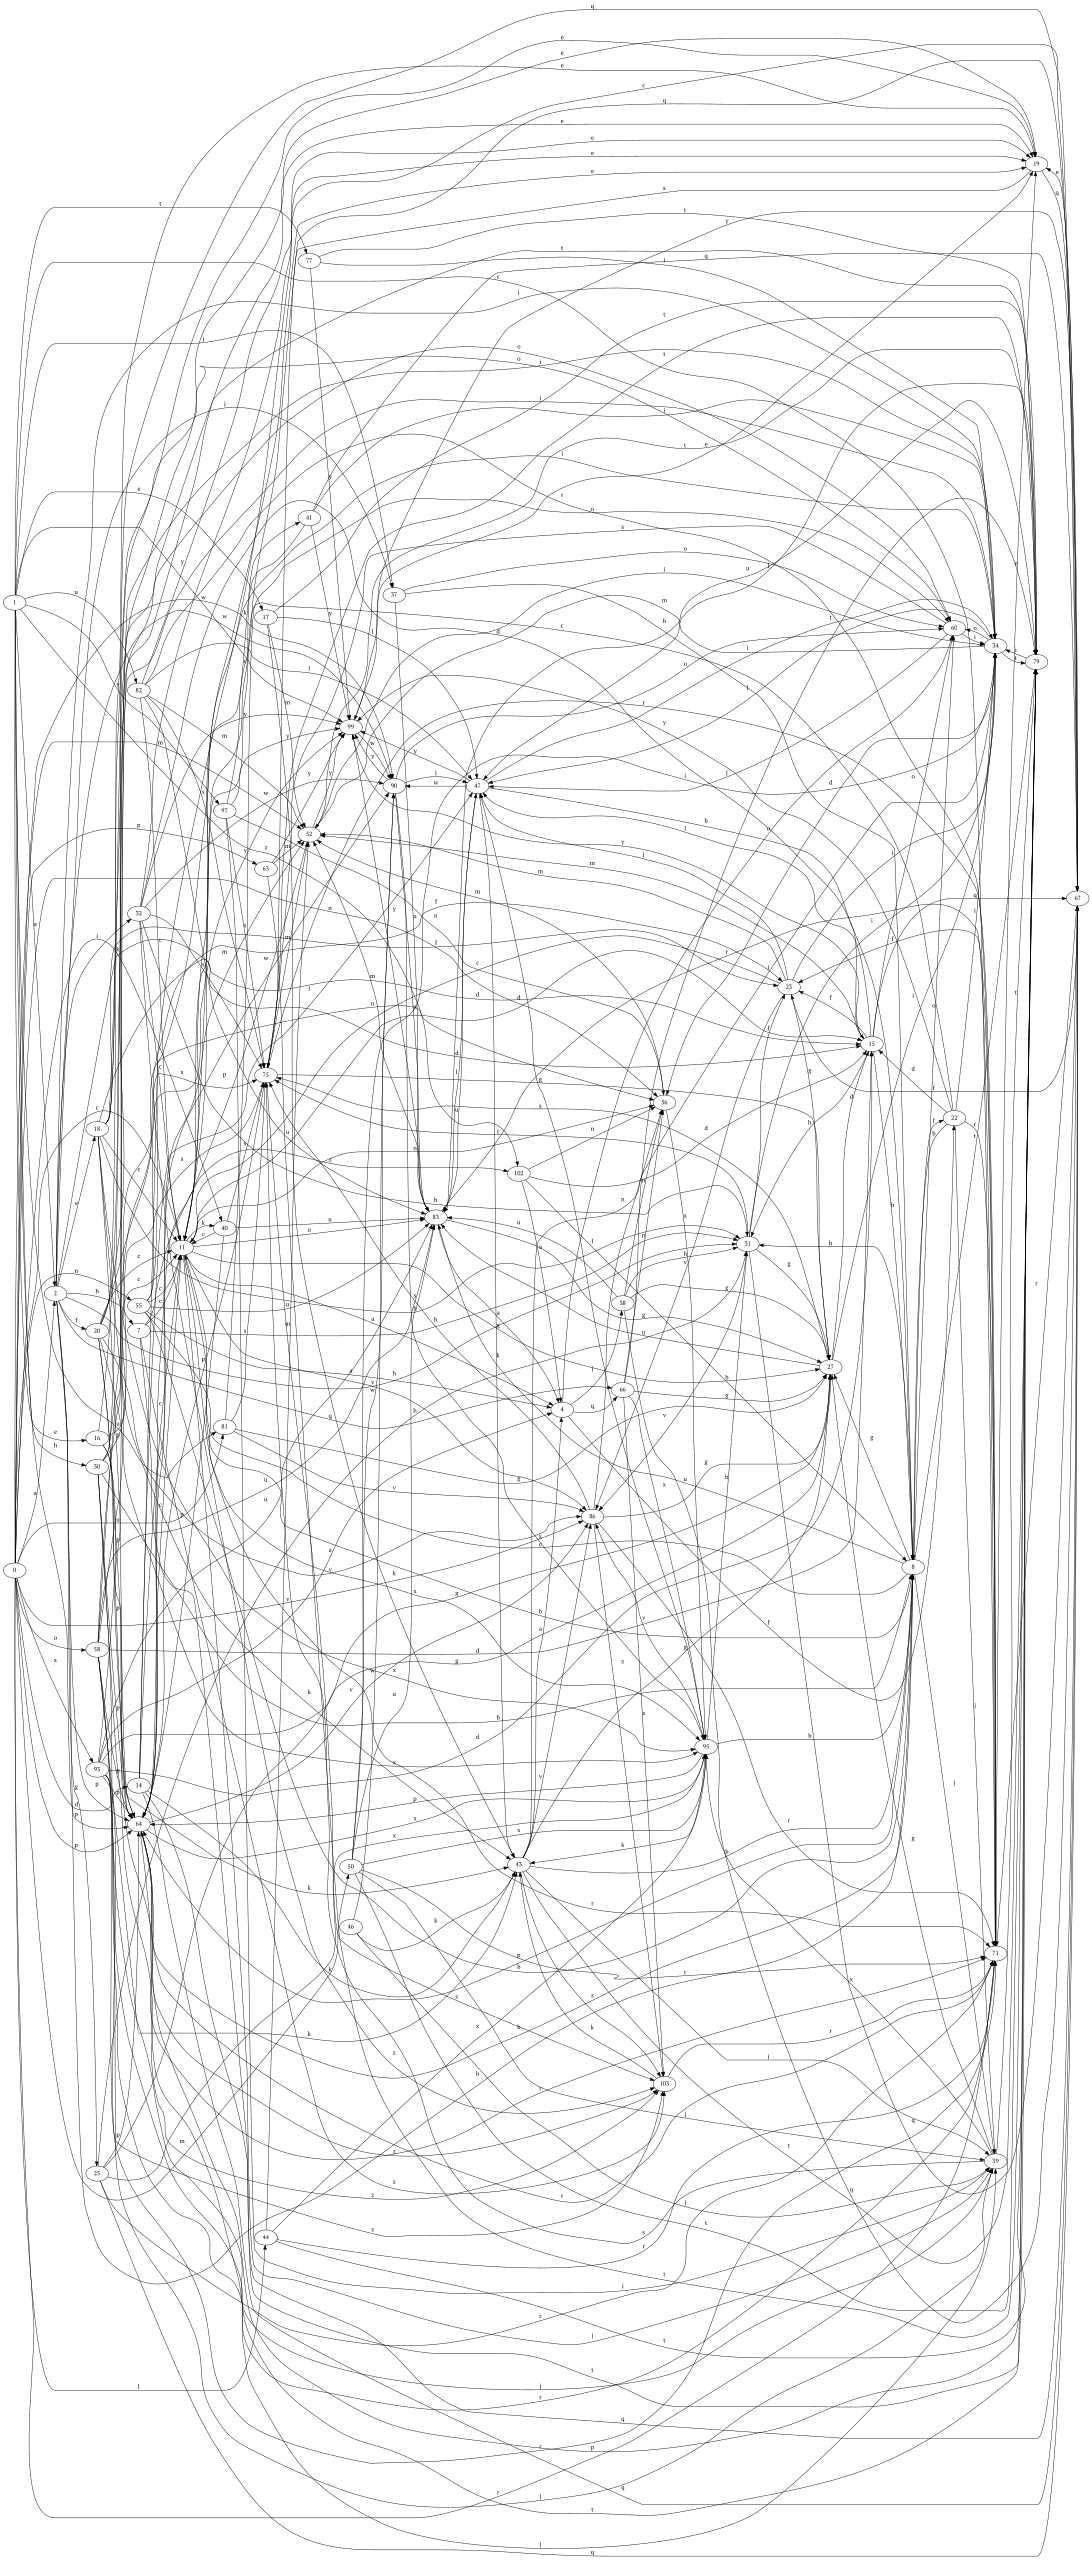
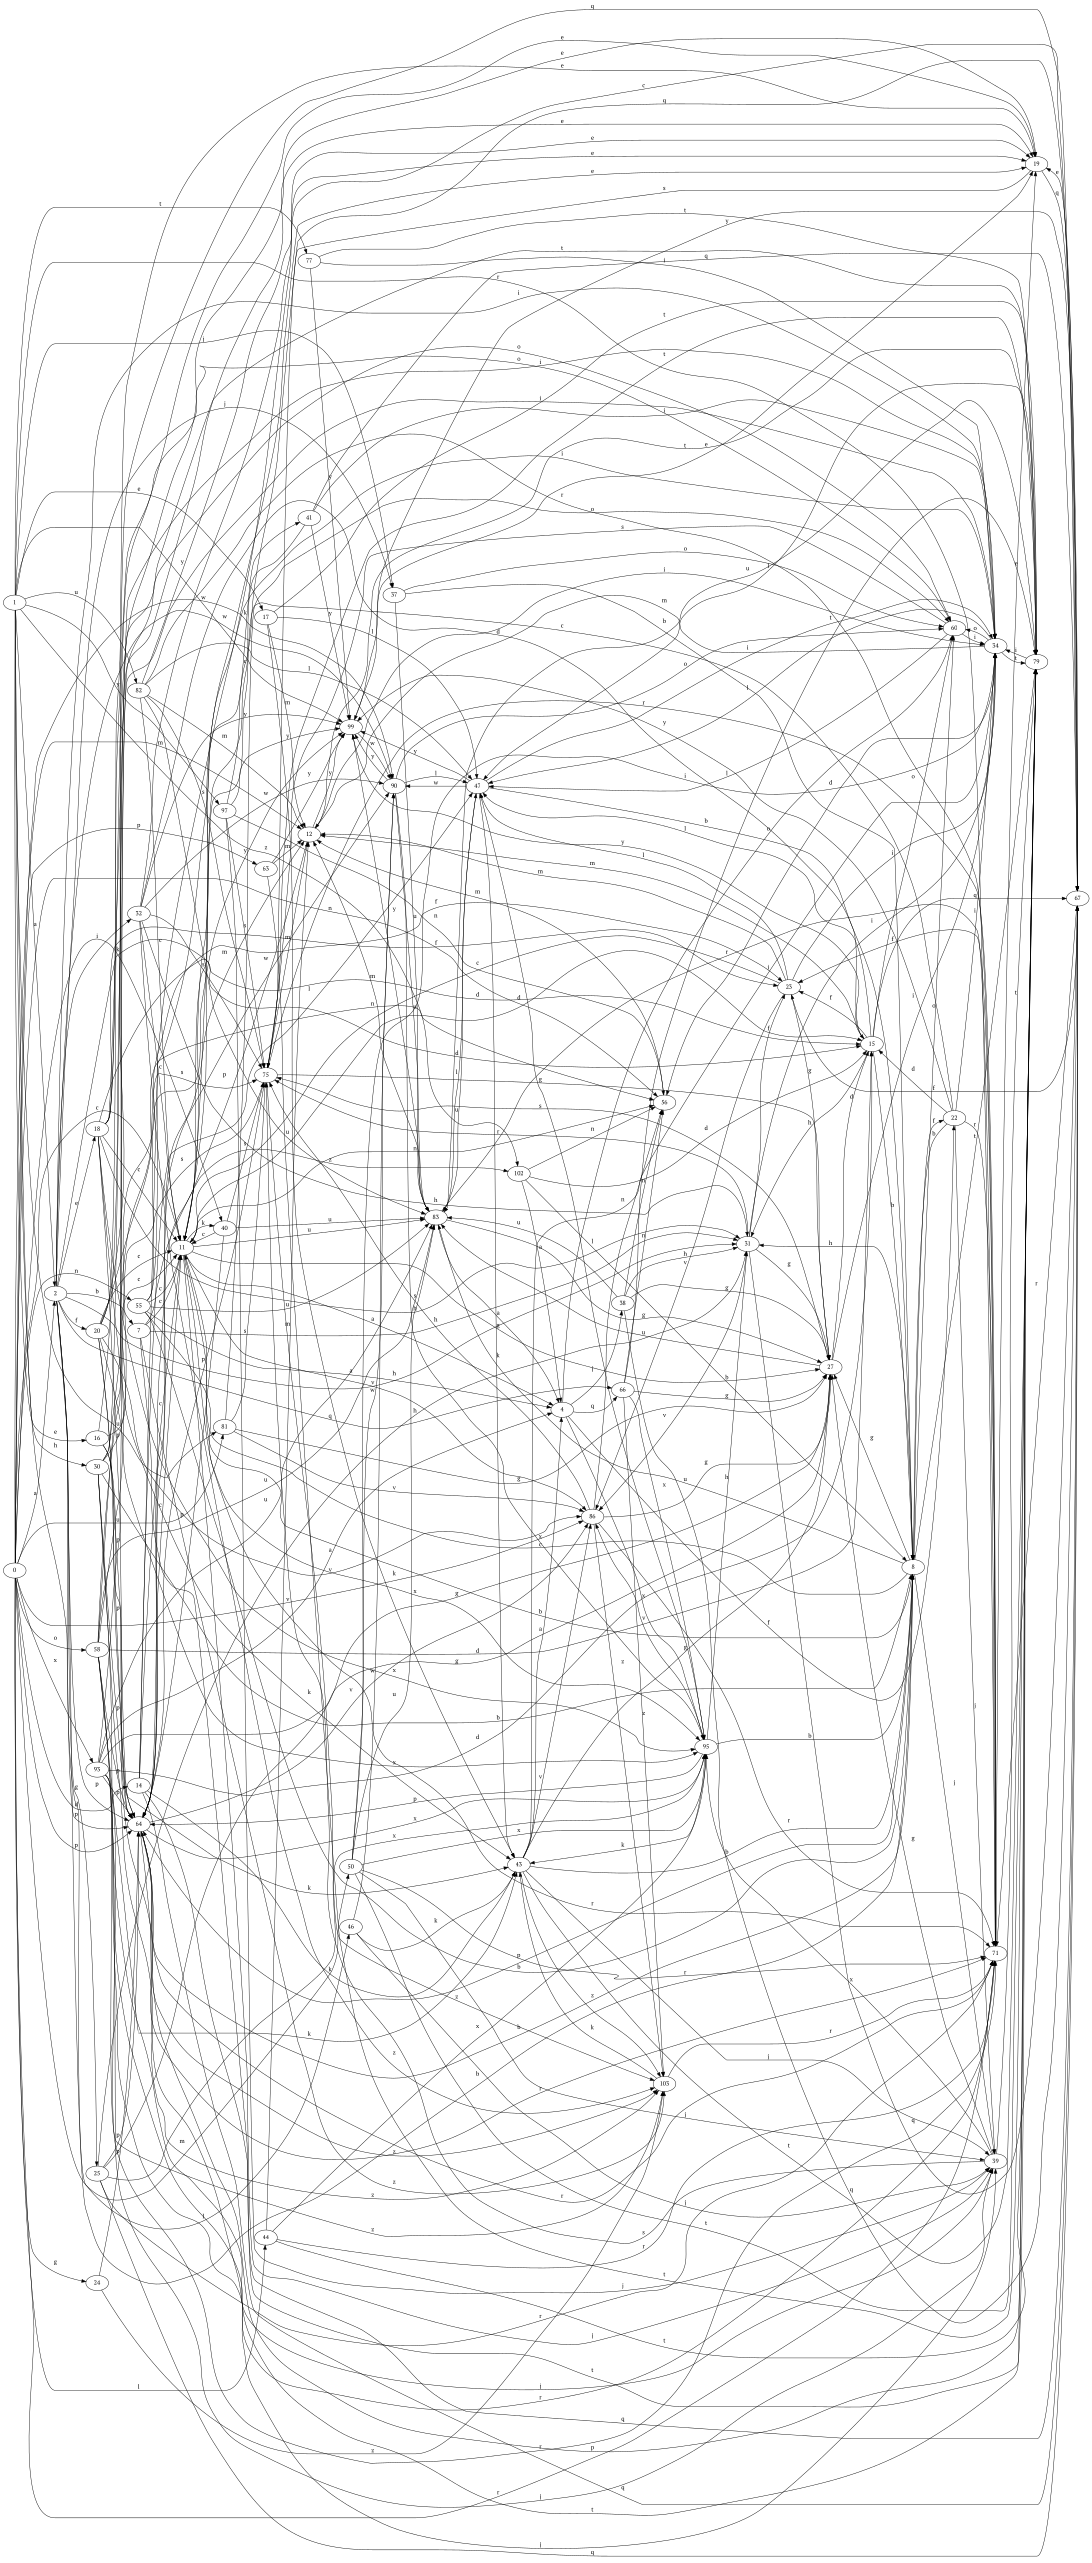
(309, 835) -> (309, 835)
(694, 1422) -> (639, 1585)
none -> (79, 1973)
none -> (97, 2283)
